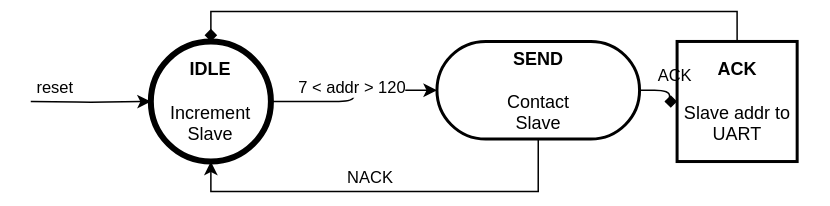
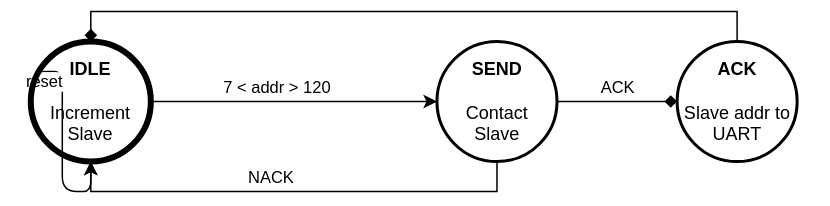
(538, 90) -> (497, 101)
(211, 101) -> (91, 101)
(737, 101) -> (737, 101)
